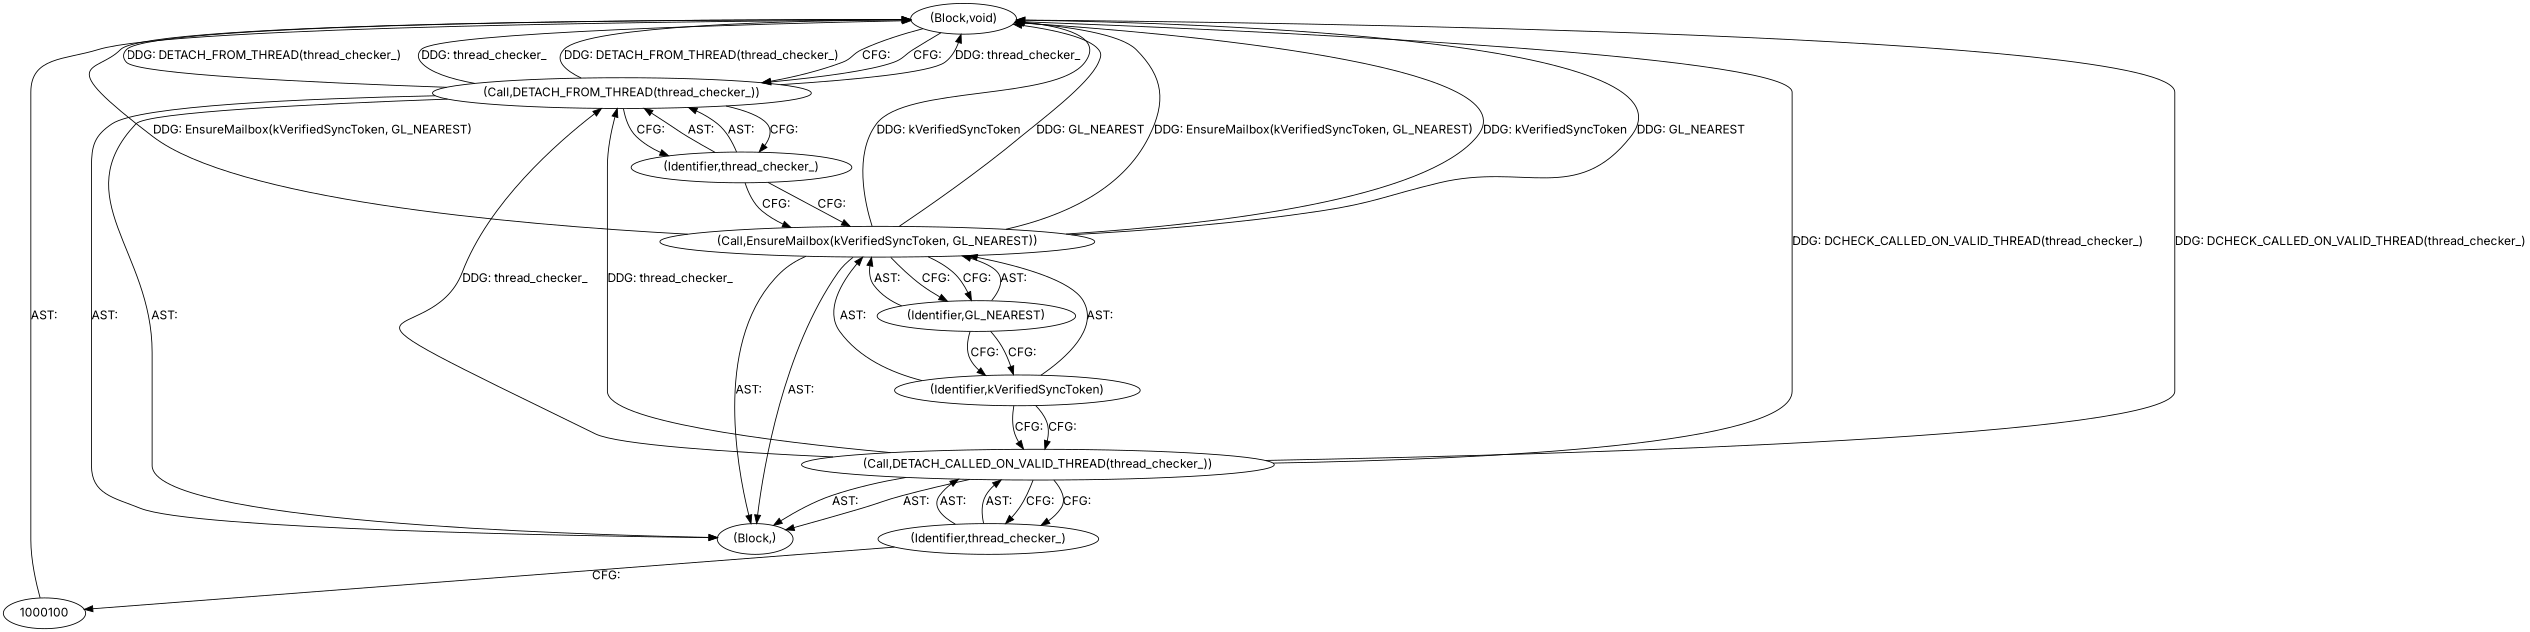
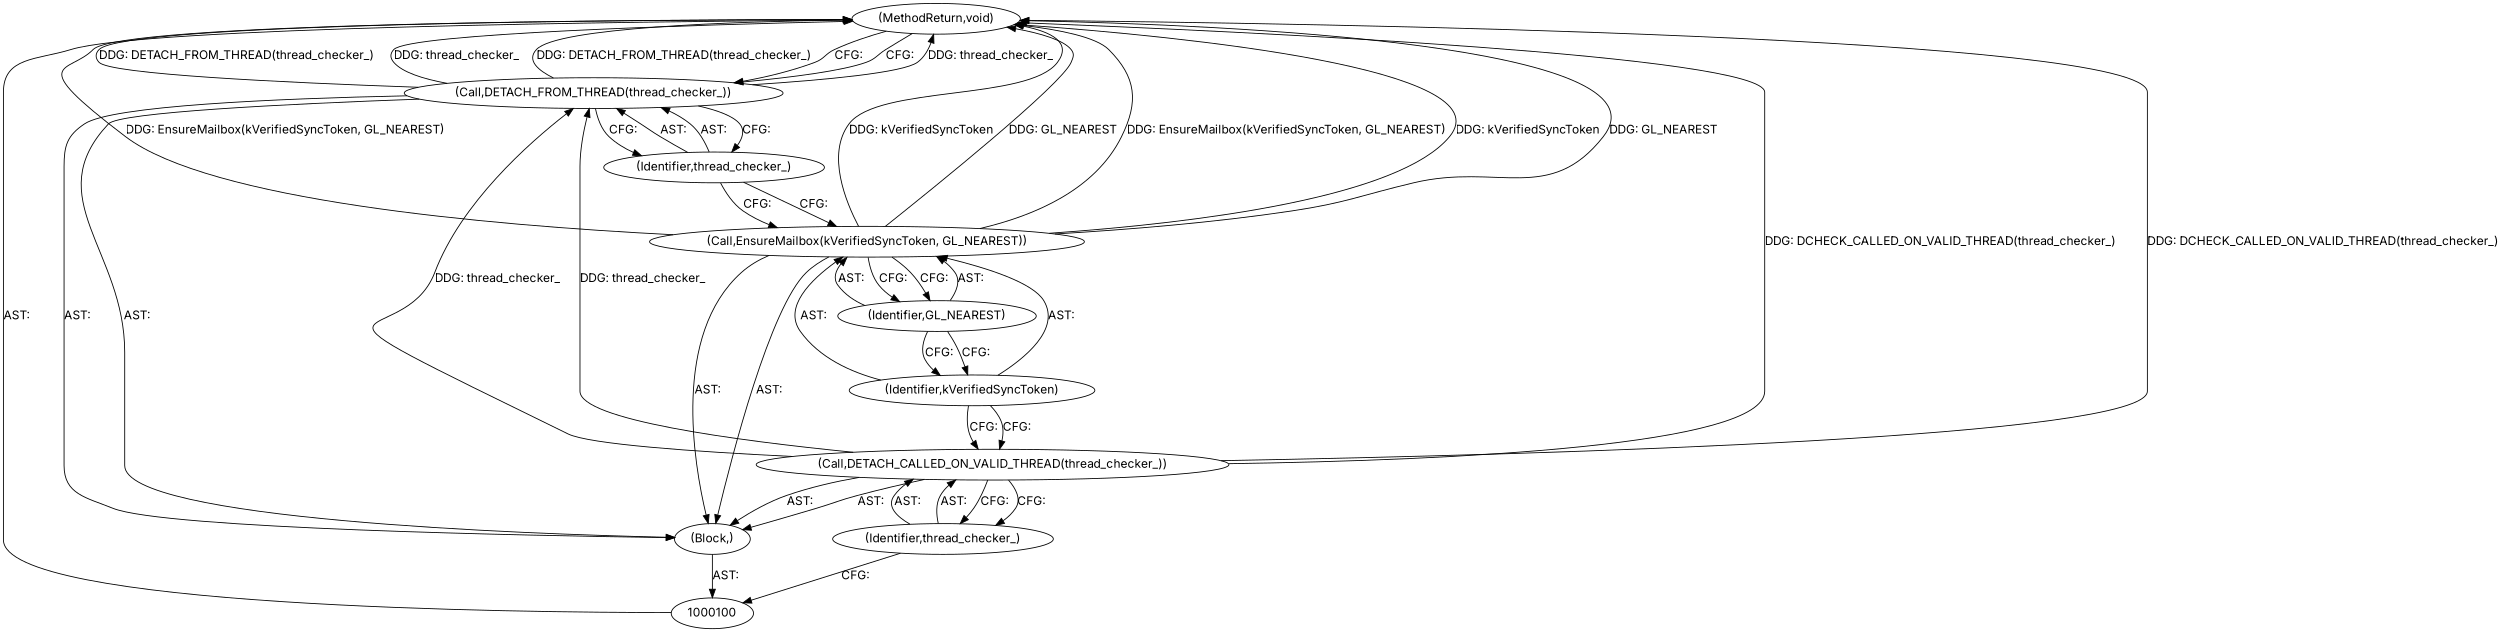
(964, 19) -> (936, 19)
none -> (712, 572)
